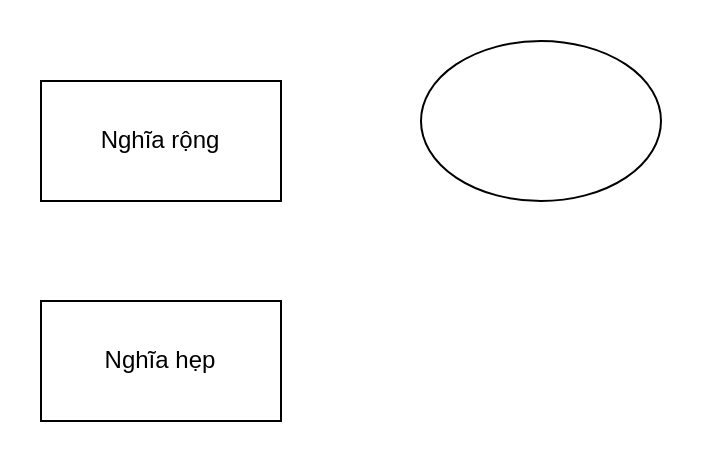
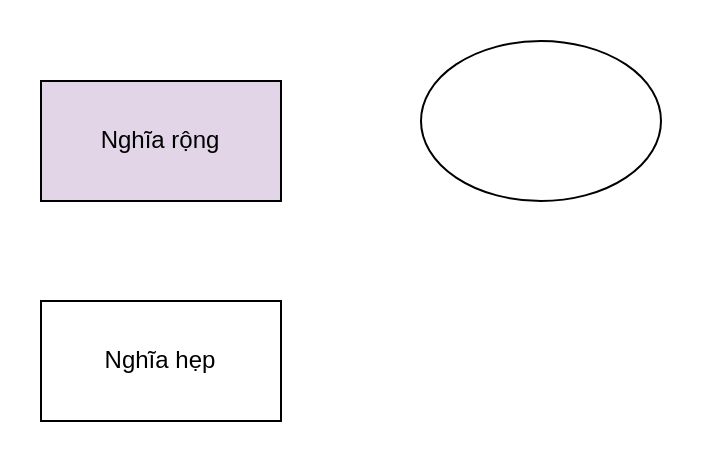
(161, 141) -> (161, 141)
